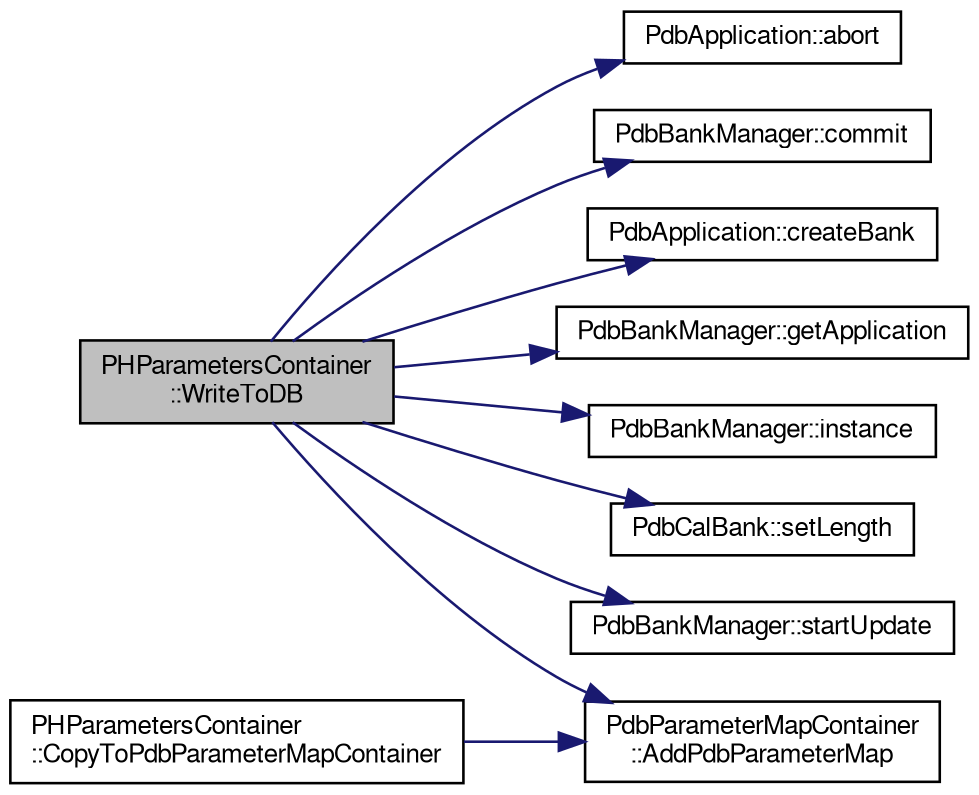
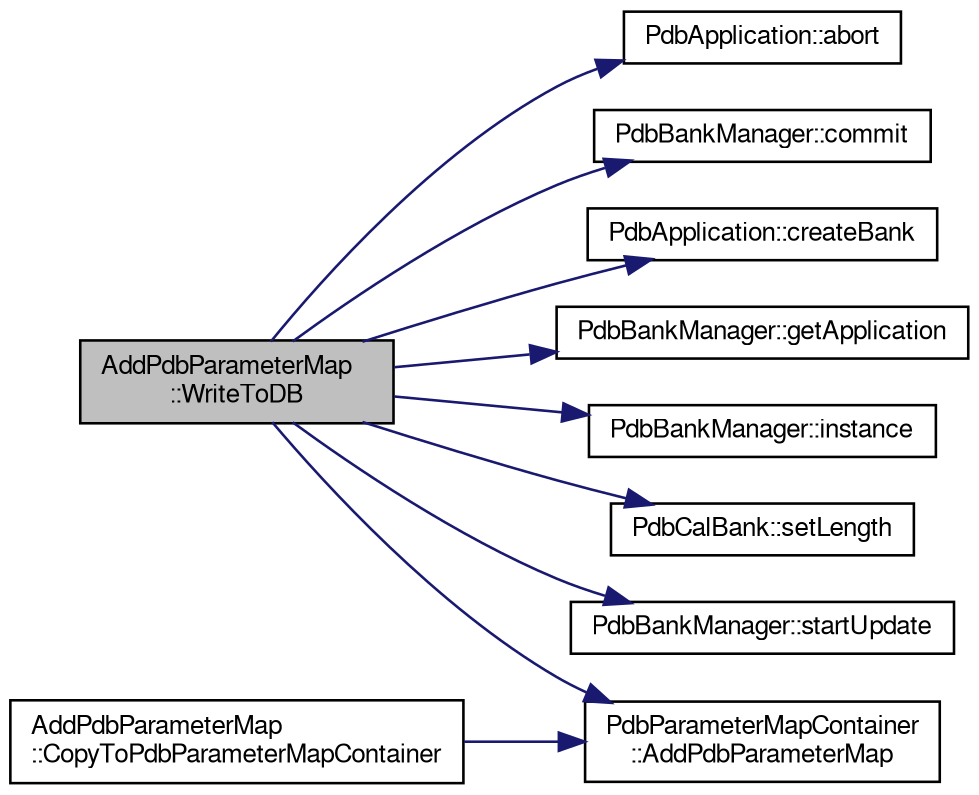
(237, 382) -> (237, 382)
(237, 742) -> (237, 742)
